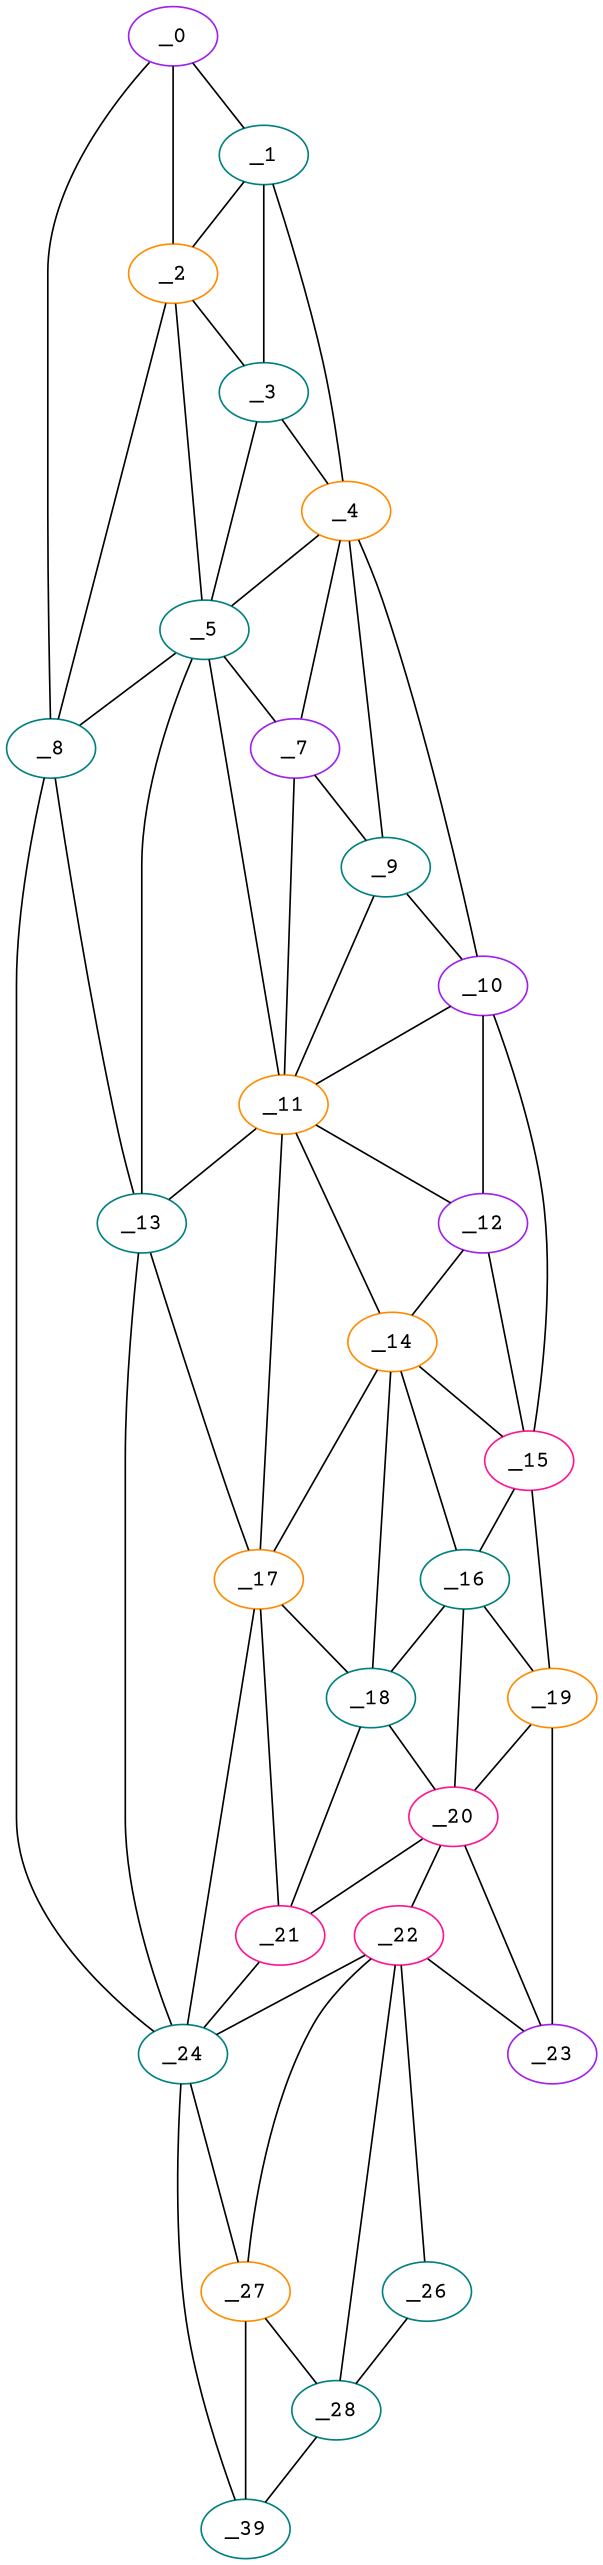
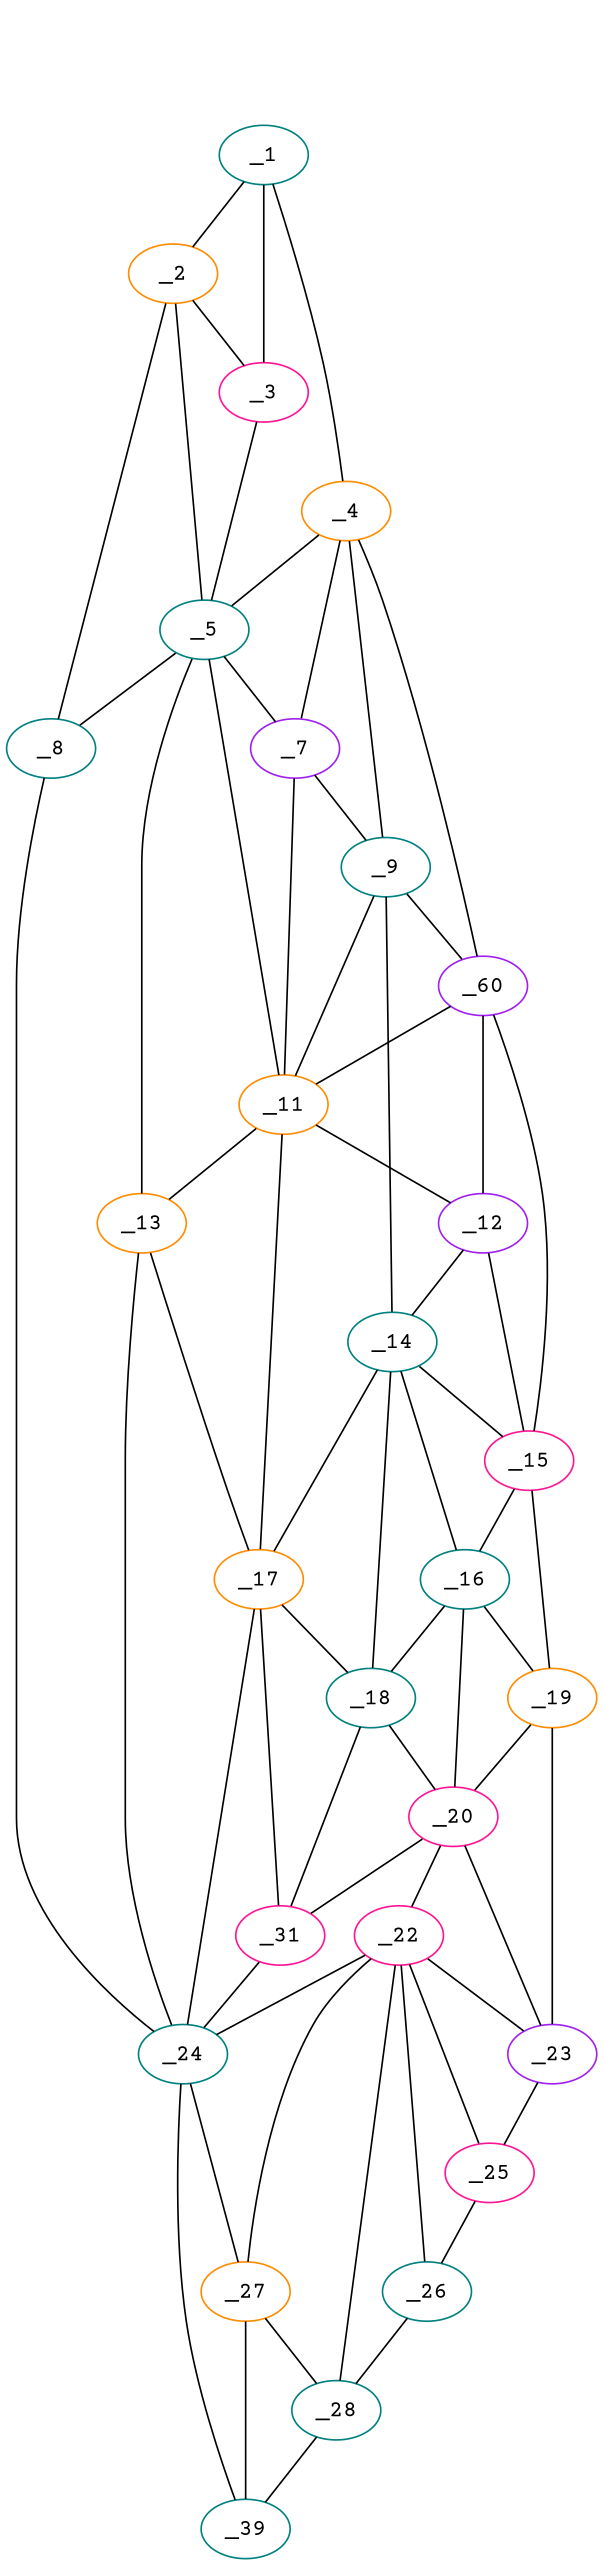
(173, 36) -> none
(264, 392) -> (264, 392)
(305, 452) -> none
(483, 986) -> (483, 986)
(90, 987) -> none
(142, 1223) -> (142, 1223)
(338, 1223) -> (389, 1104)
(392, 1342) -> (392, 1342)
(280, 1935) -> (280, 1935)
none -> (490, 2173)
